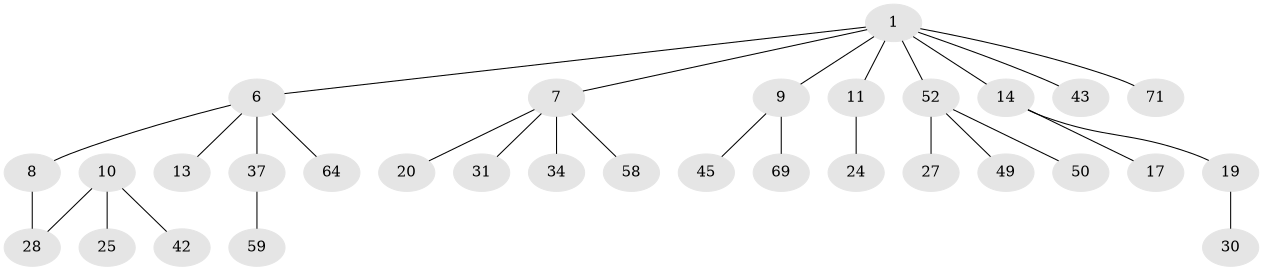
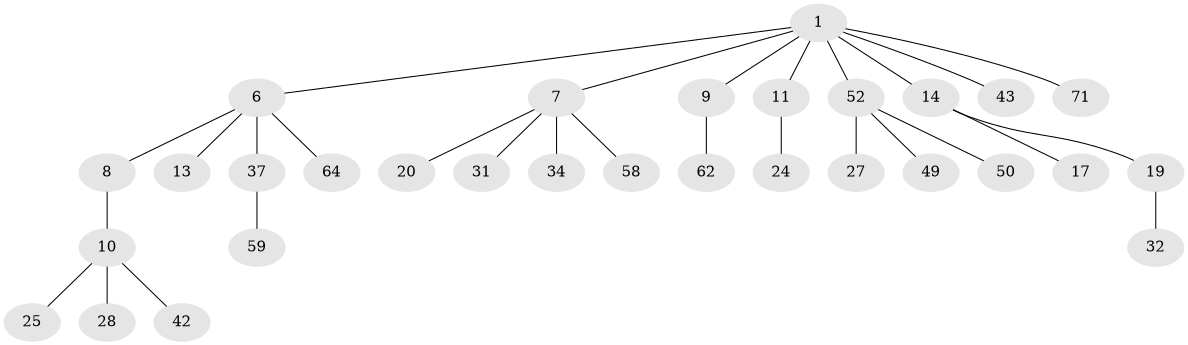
(706, 173) -> none
(781, 173) -> (706, 173)
(32, 210) -> (107, 210)
(1231, 248) -> (1156, 248)
